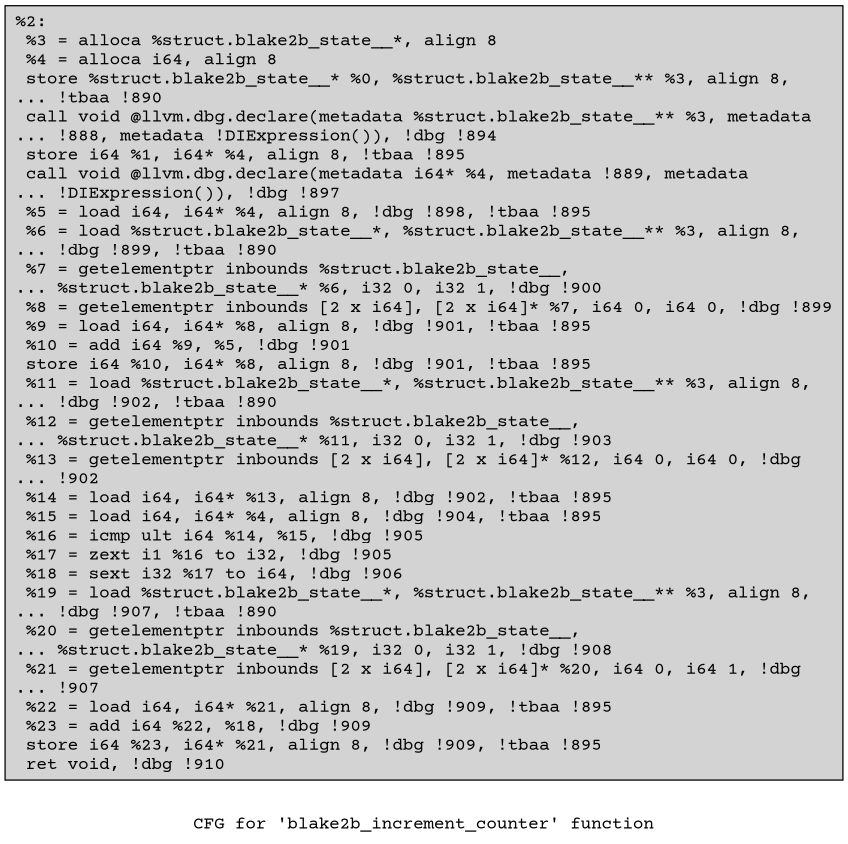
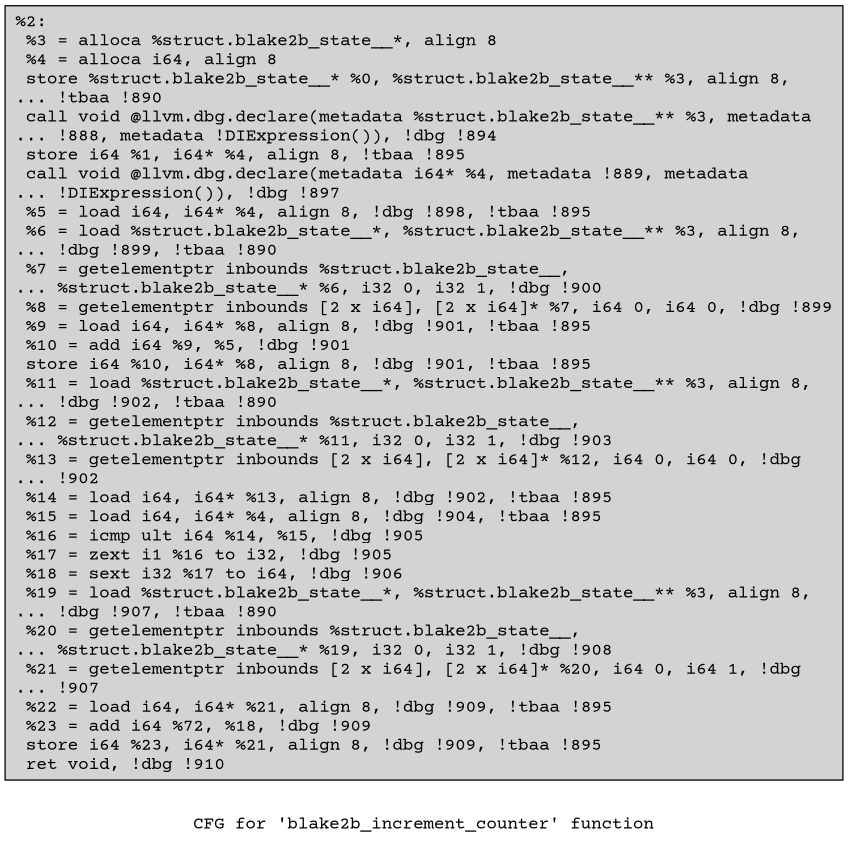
(194, 725) -> (194, 725)
